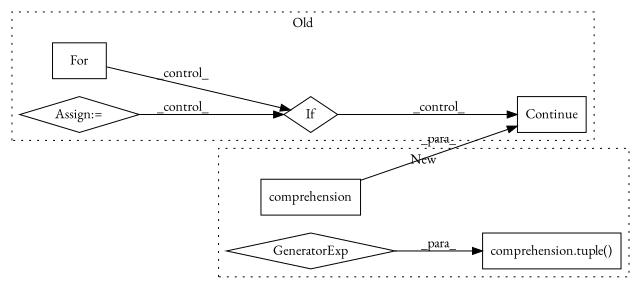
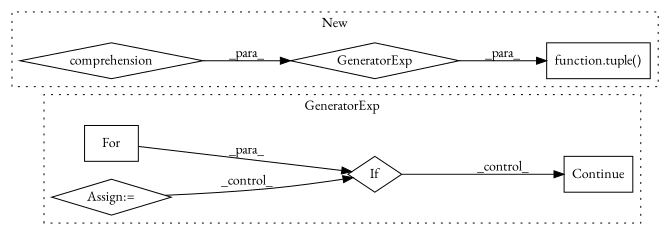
(303, 23) -> (342, 106)
(183, 73) -> (247, 150)
(434, 155) -> (242, 61)
(311, 197) -> (111, 61)
(552, 251) -> (598, 61)
